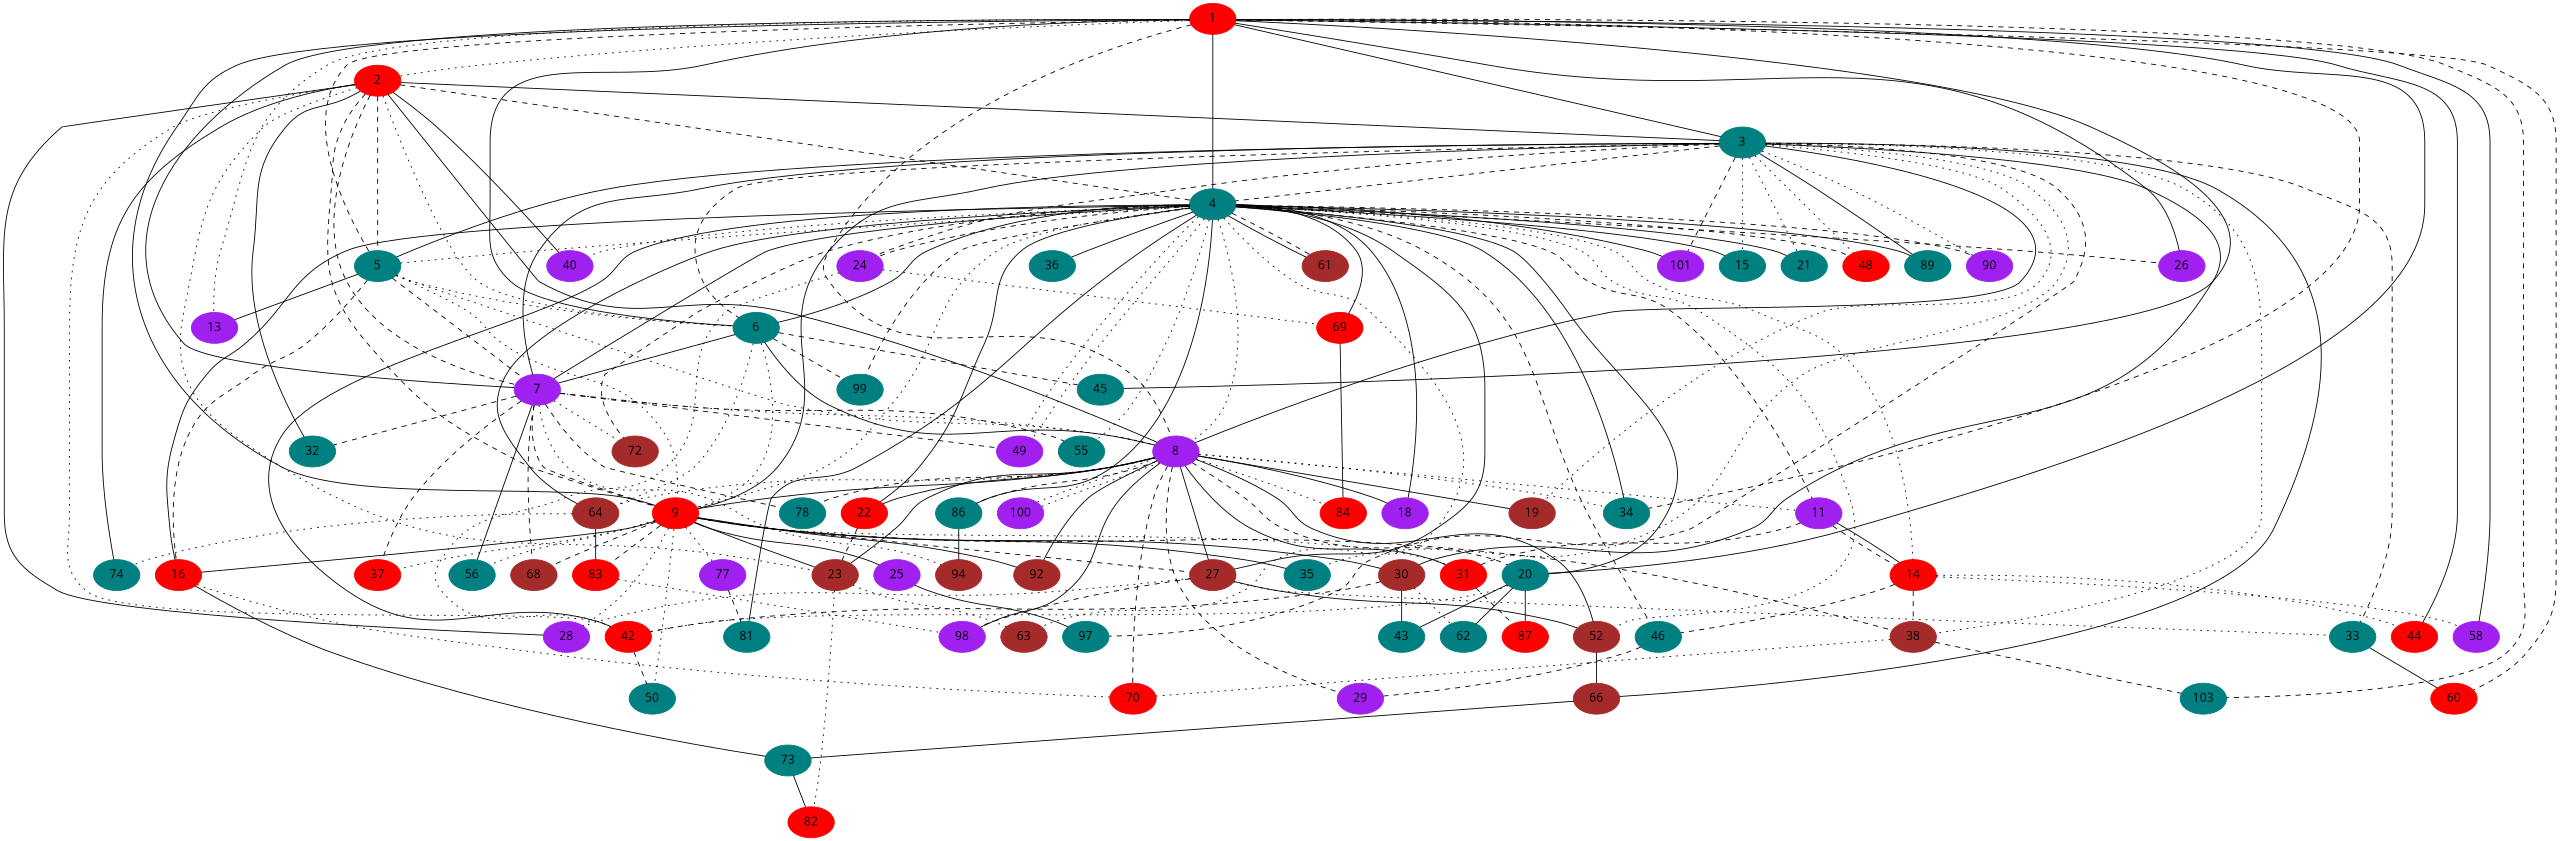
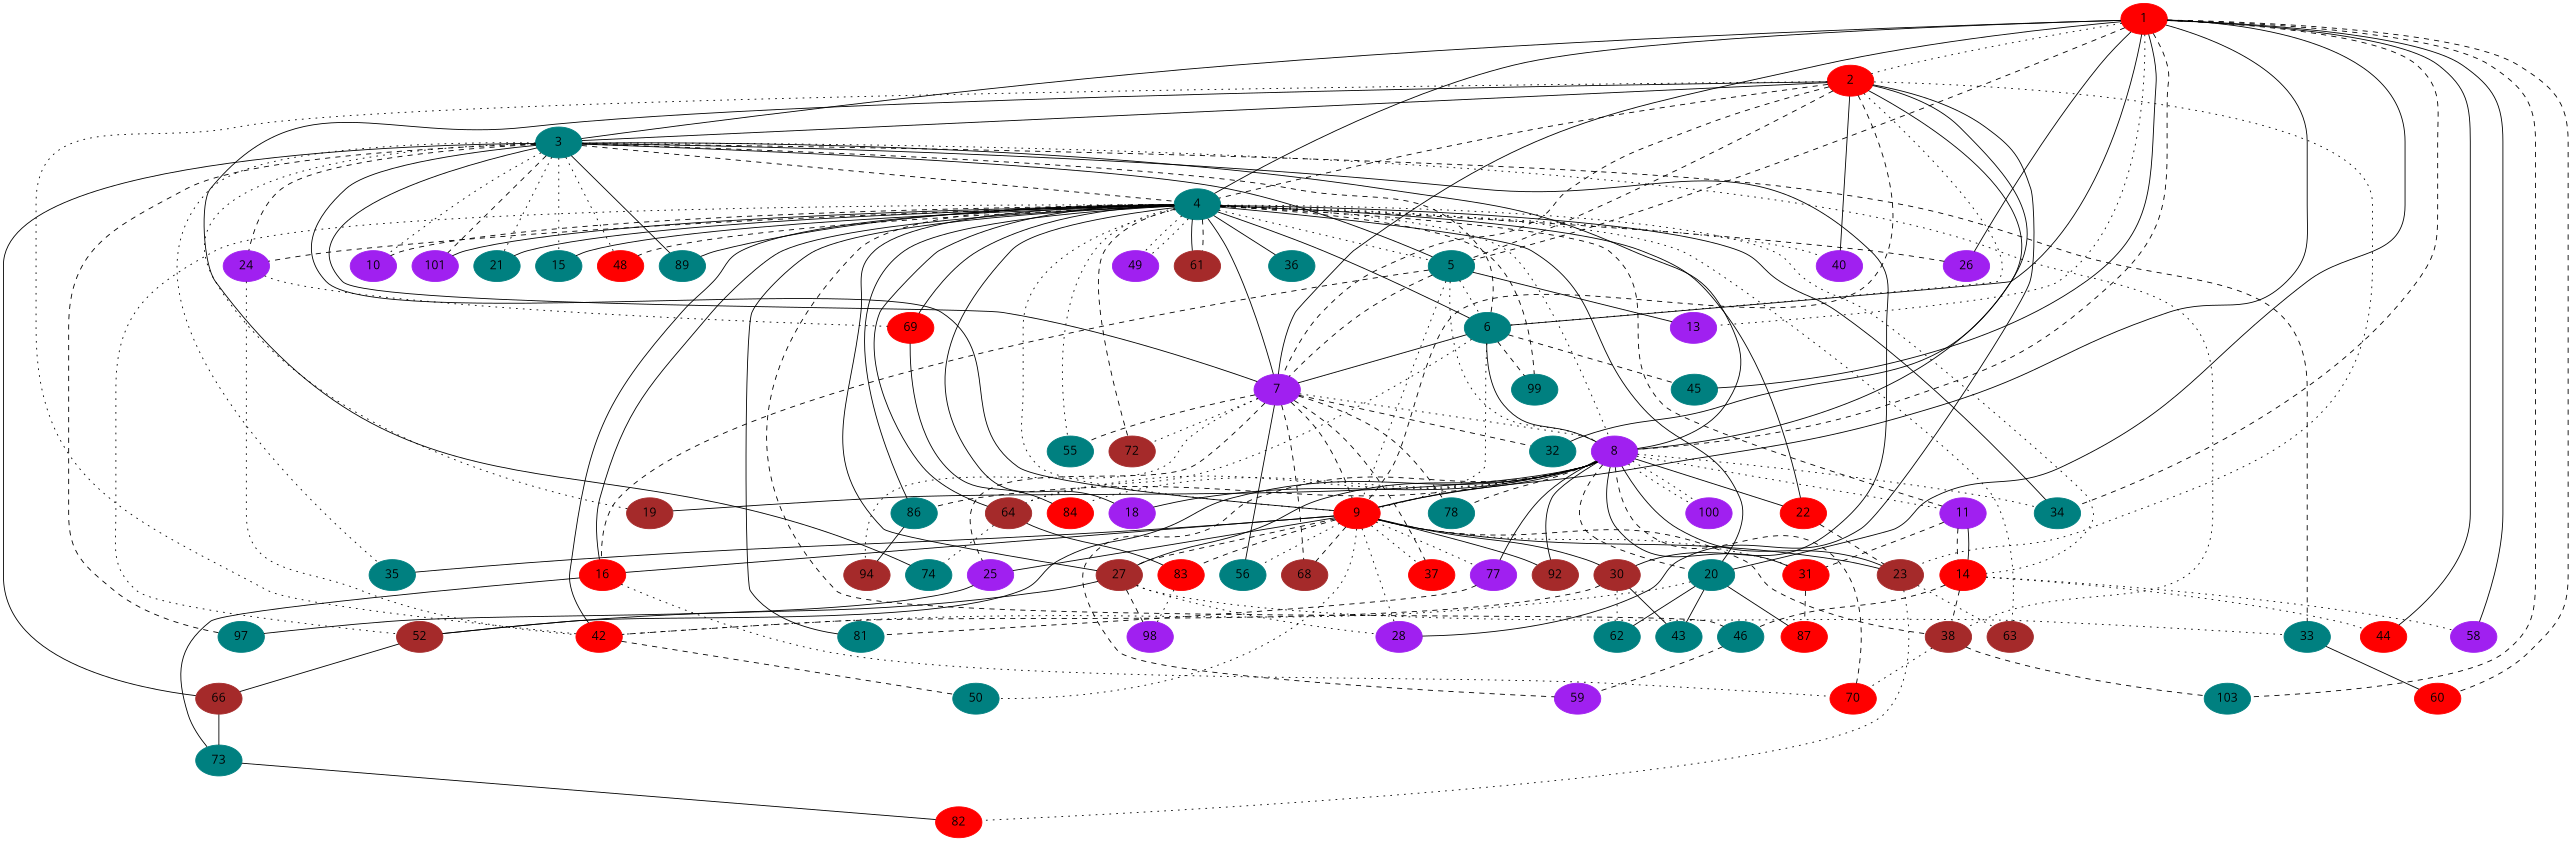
(1990, 266) -> (373, 266)
(779, 421) -> (1175, 472)
(1085, 571) -> (1538, 501)
(1360, 699) -> (1578, 699)
